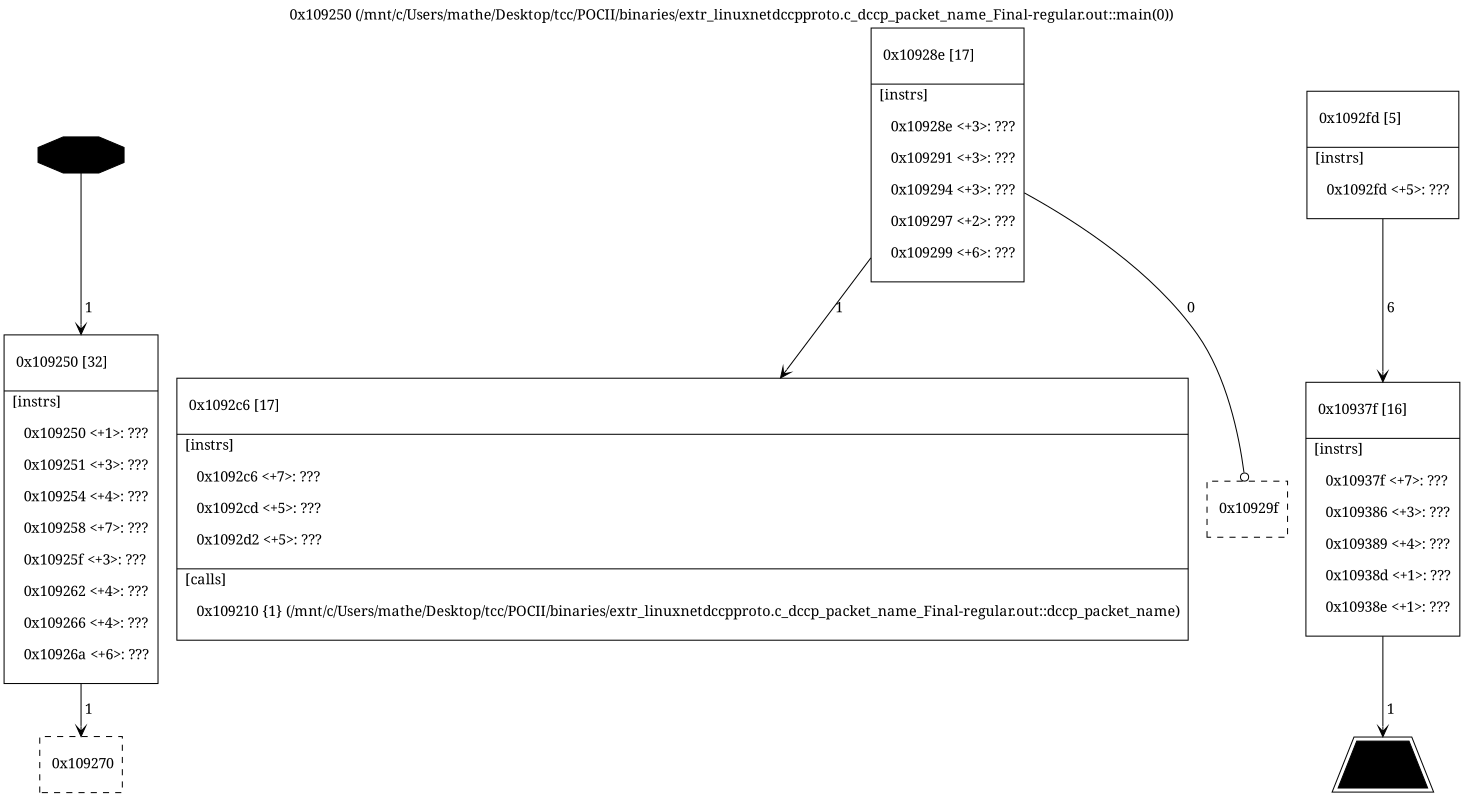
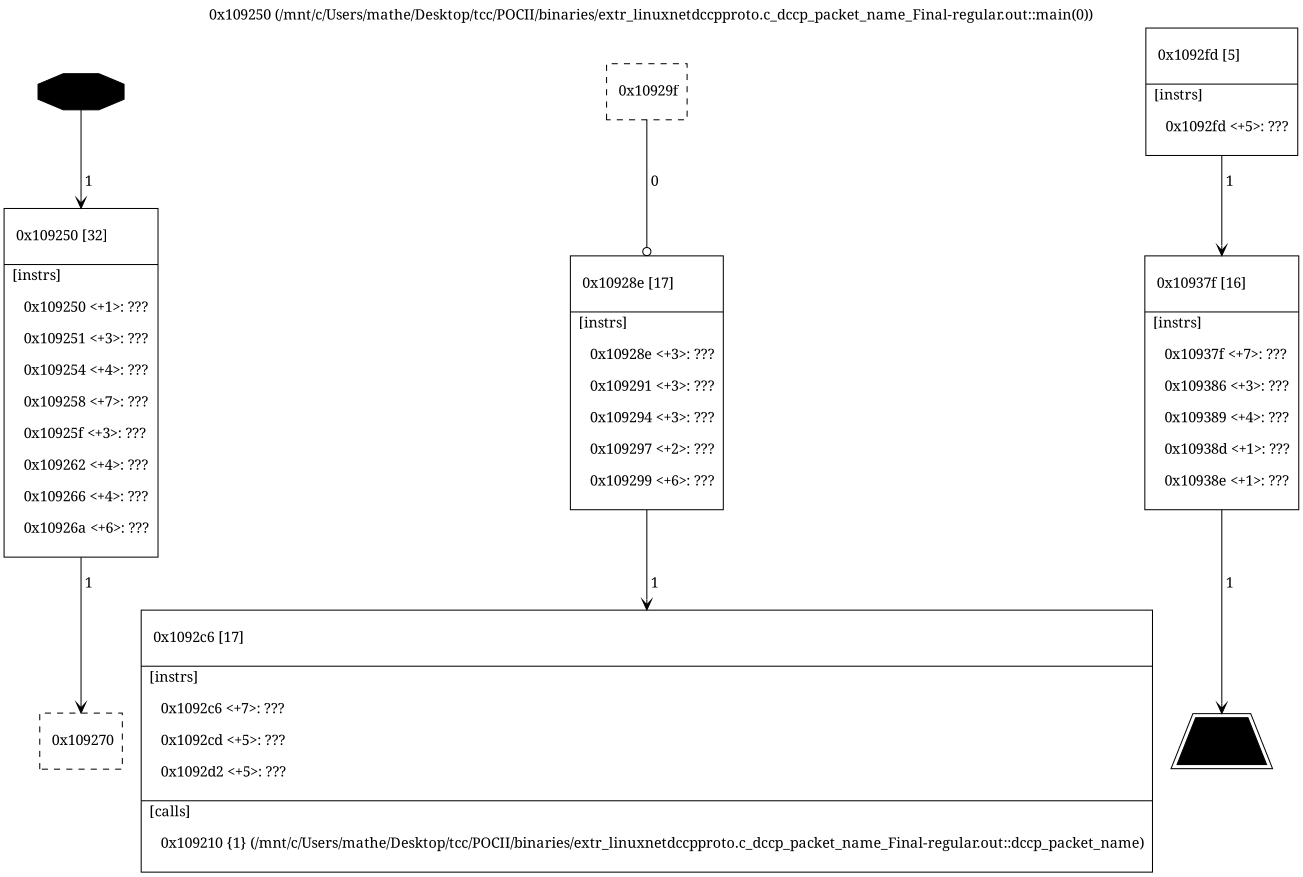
(1173, 304) -> (647, 184)
(1389, 308) -> (1228, 182)
